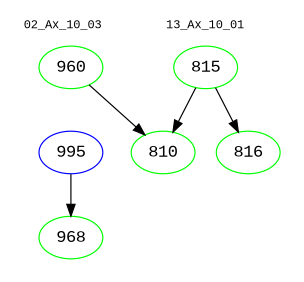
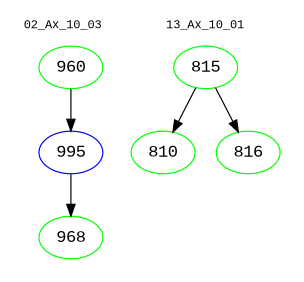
(104, 99) -> (71, 104)
